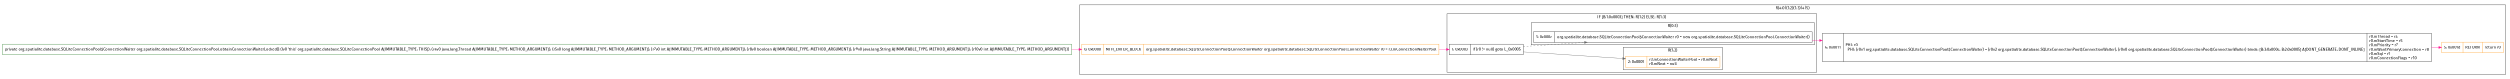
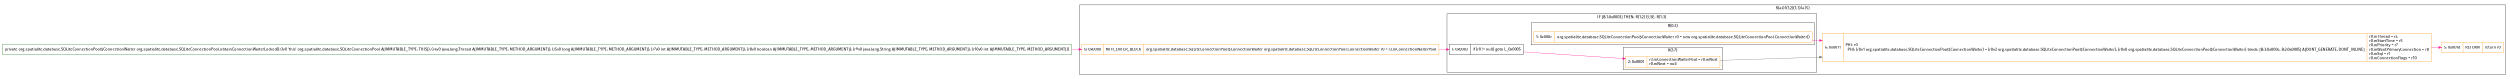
(1673, 37) -> (1673, 37)
(1554, 44) -> none
(2127, 47) -> (2127, 47)
(1673, 50) -> (1673, 50)
(1573, 55) -> (1573, 55)
none -> (1770, 59)
